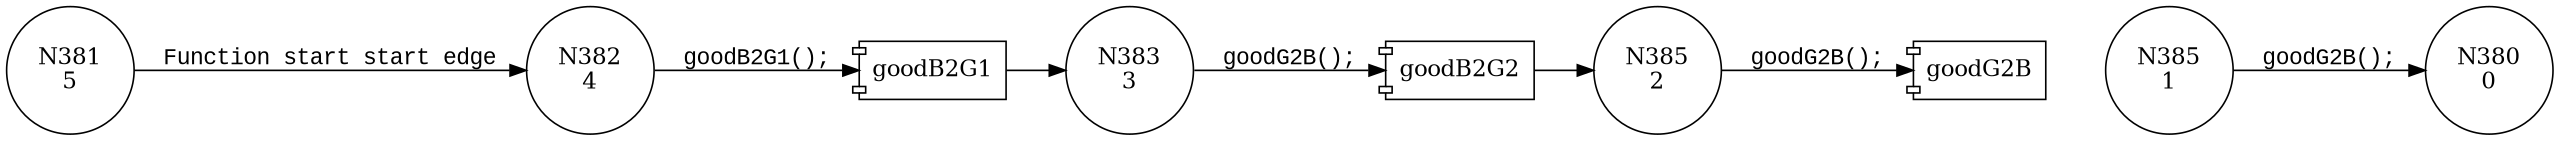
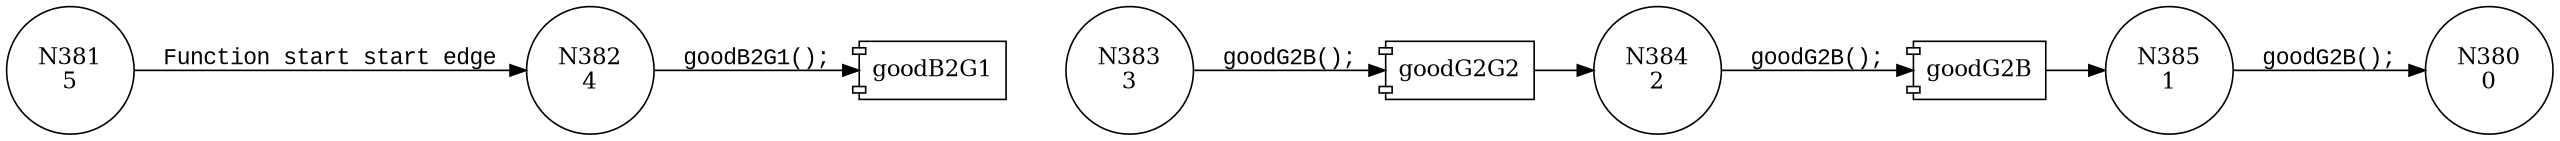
(1028, 70) -> none
(1460, 70) -> (1460, 70)
(1658, 70) -> (1658, 70)
none -> (2067, 70)
